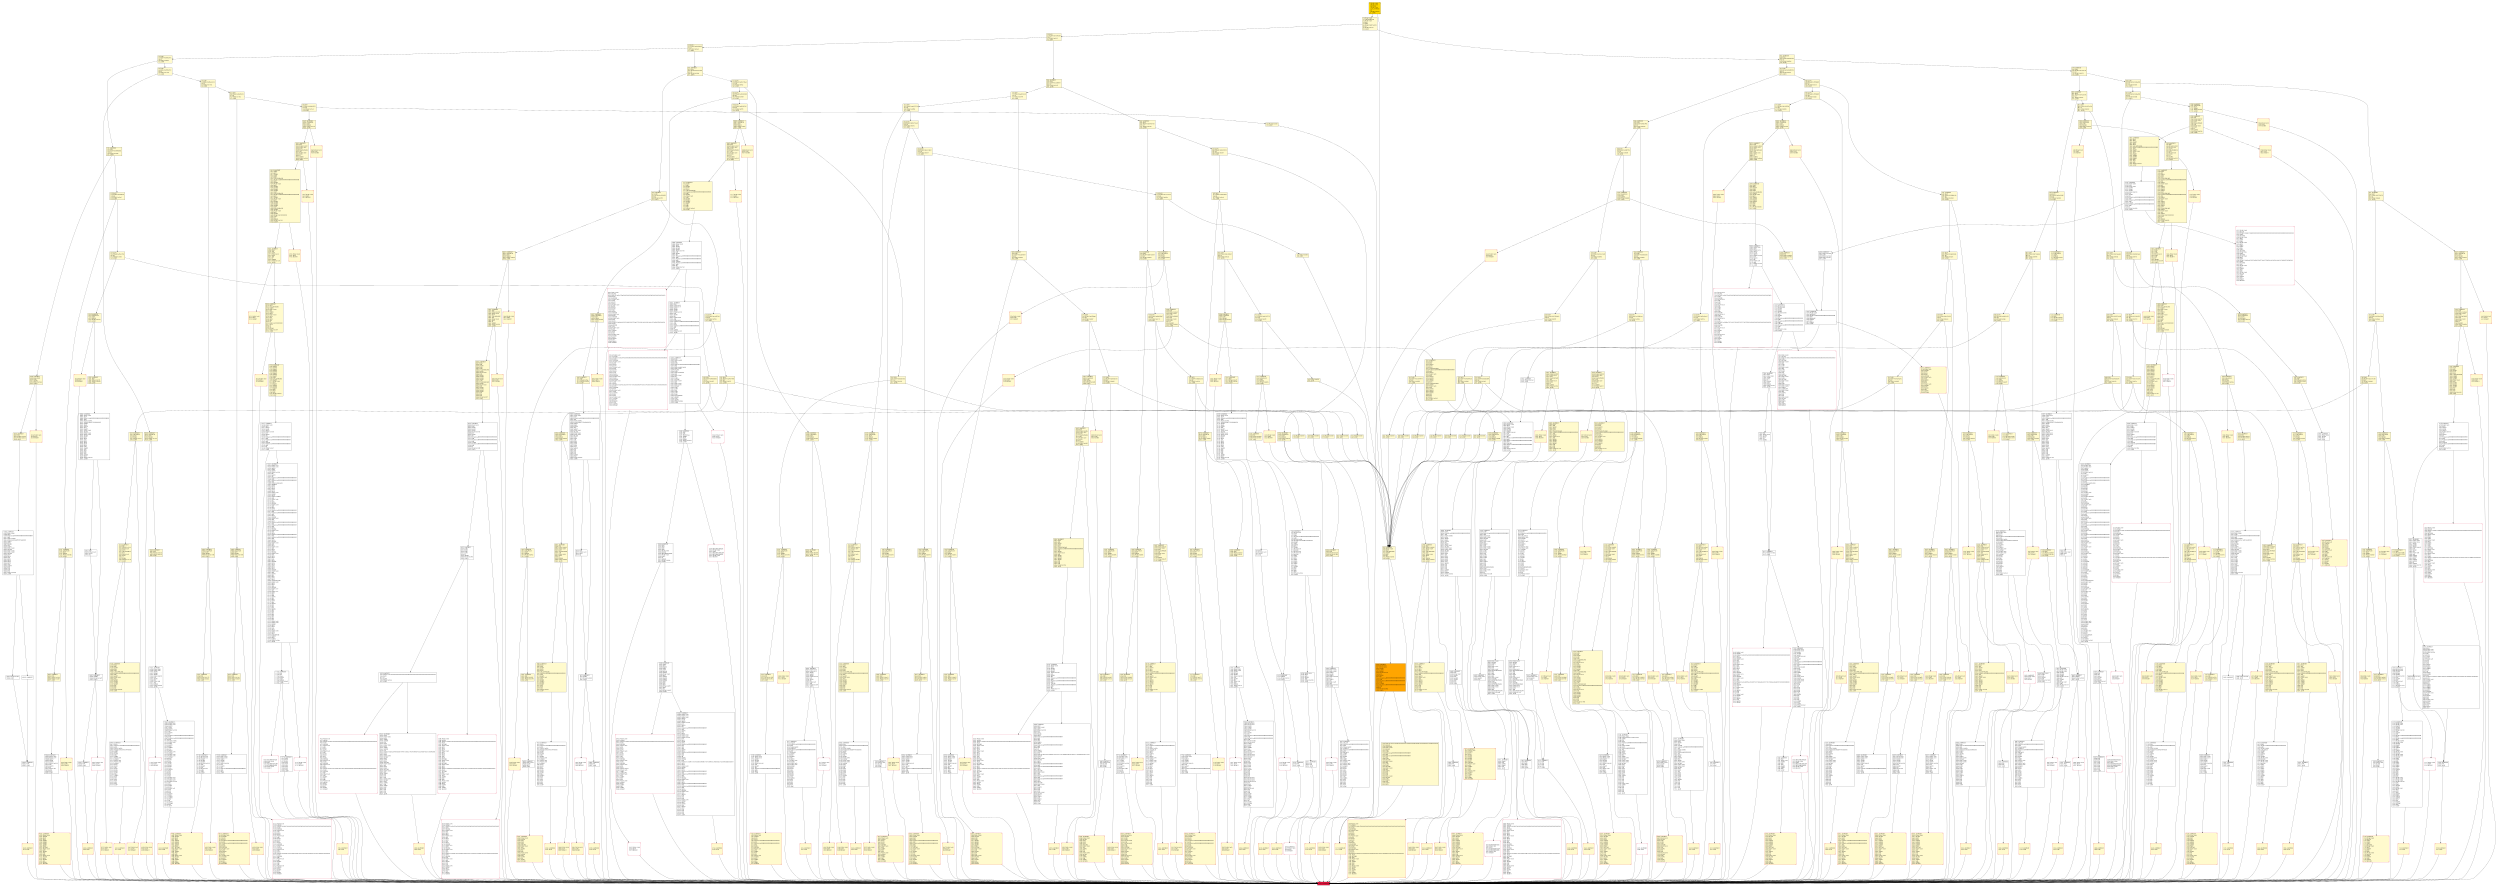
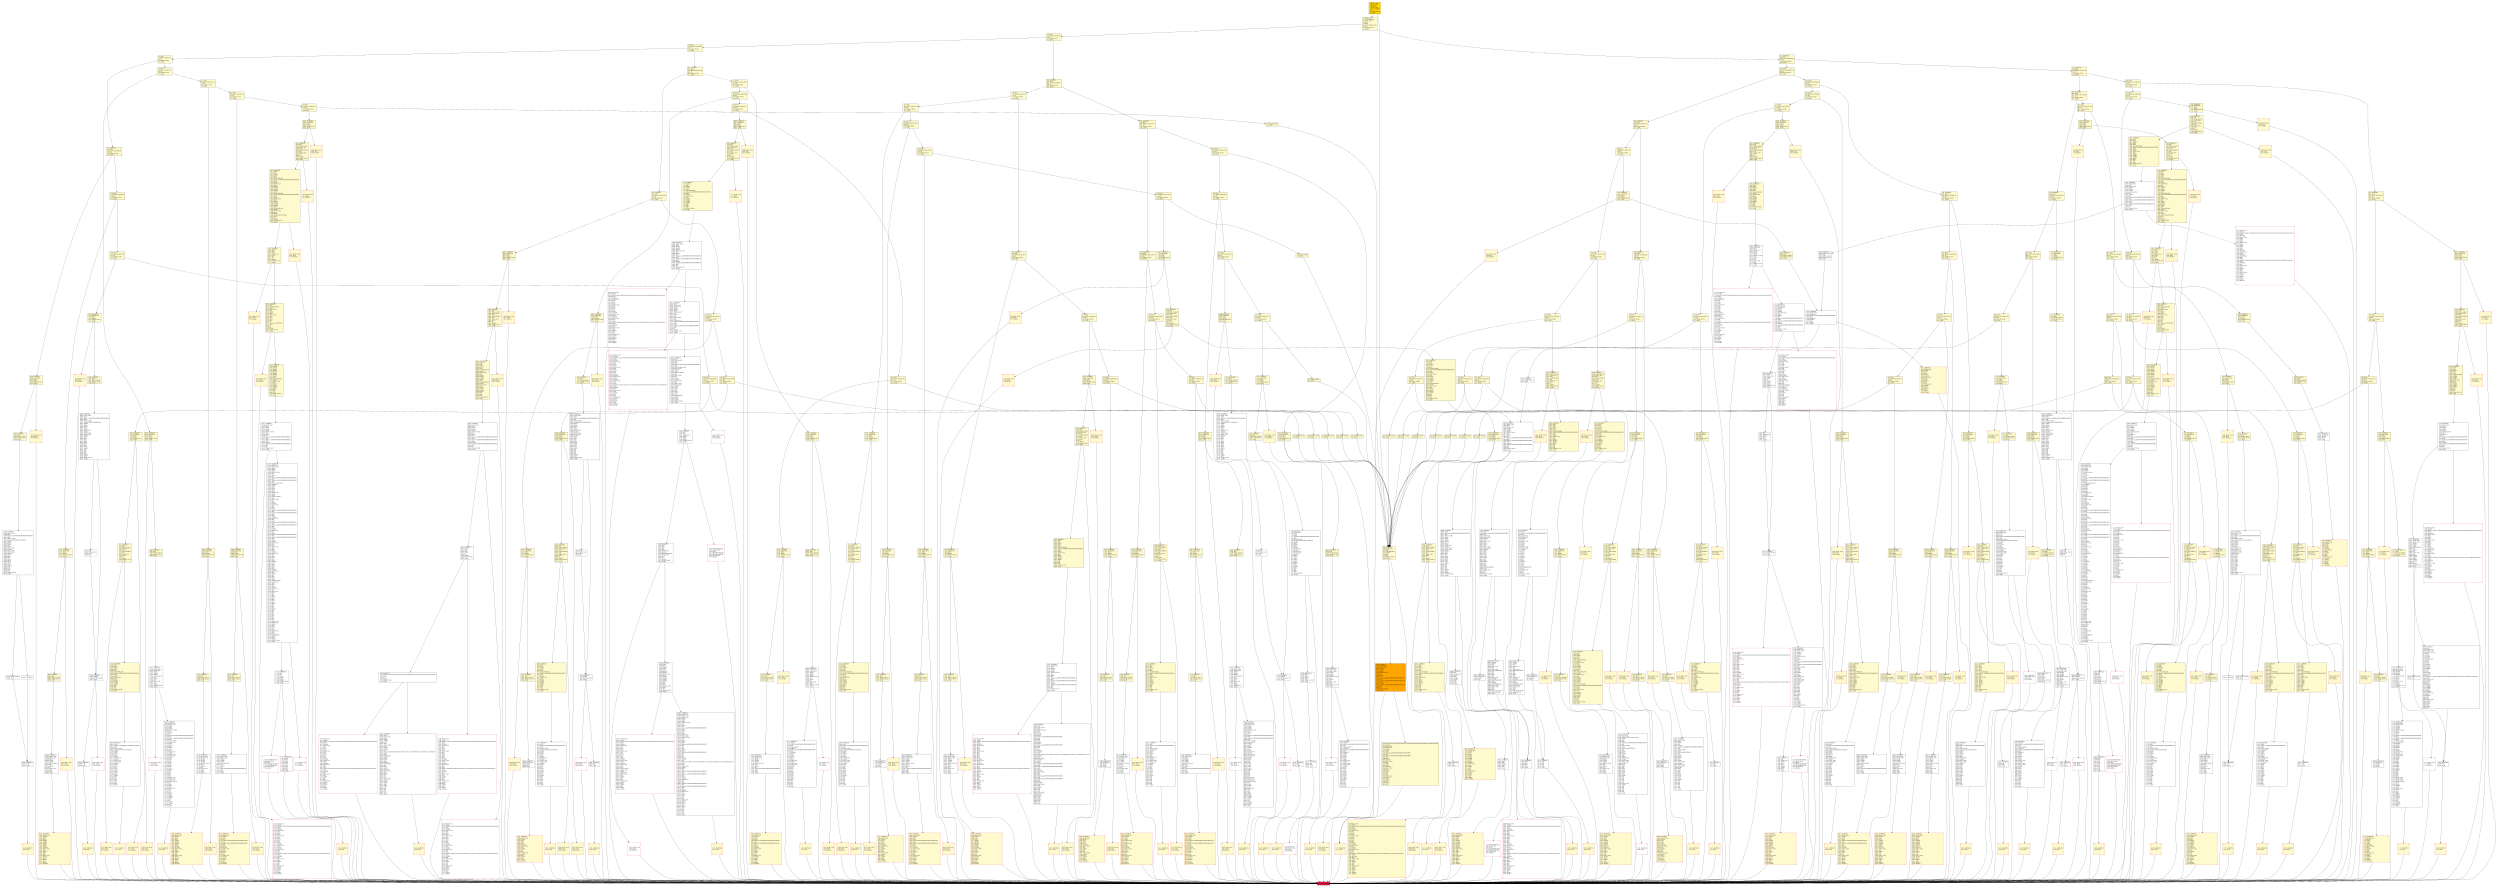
(2168, 380) -> (2168, 380)
